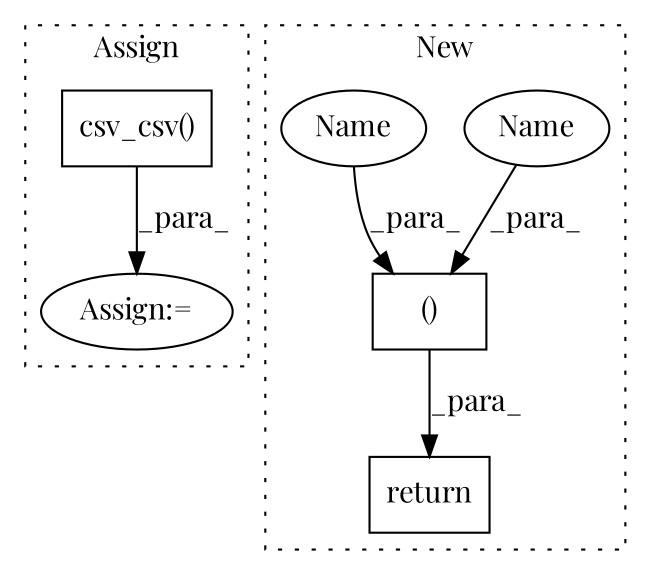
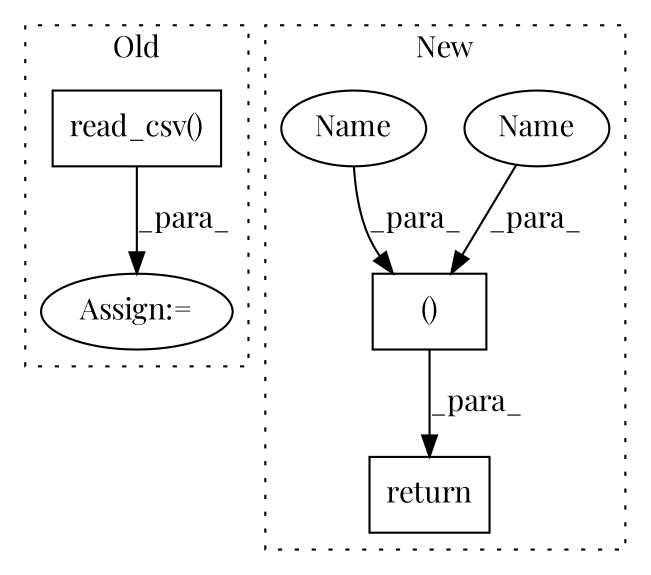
(137, 49) -> (137, 49)
(137, 128) -> (137, 128)
